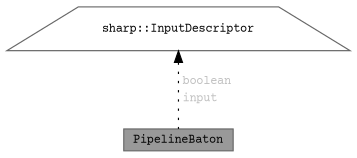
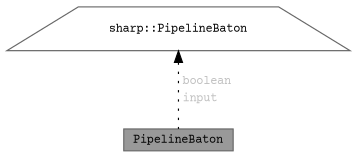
(178, 29) -> (178, 29)
